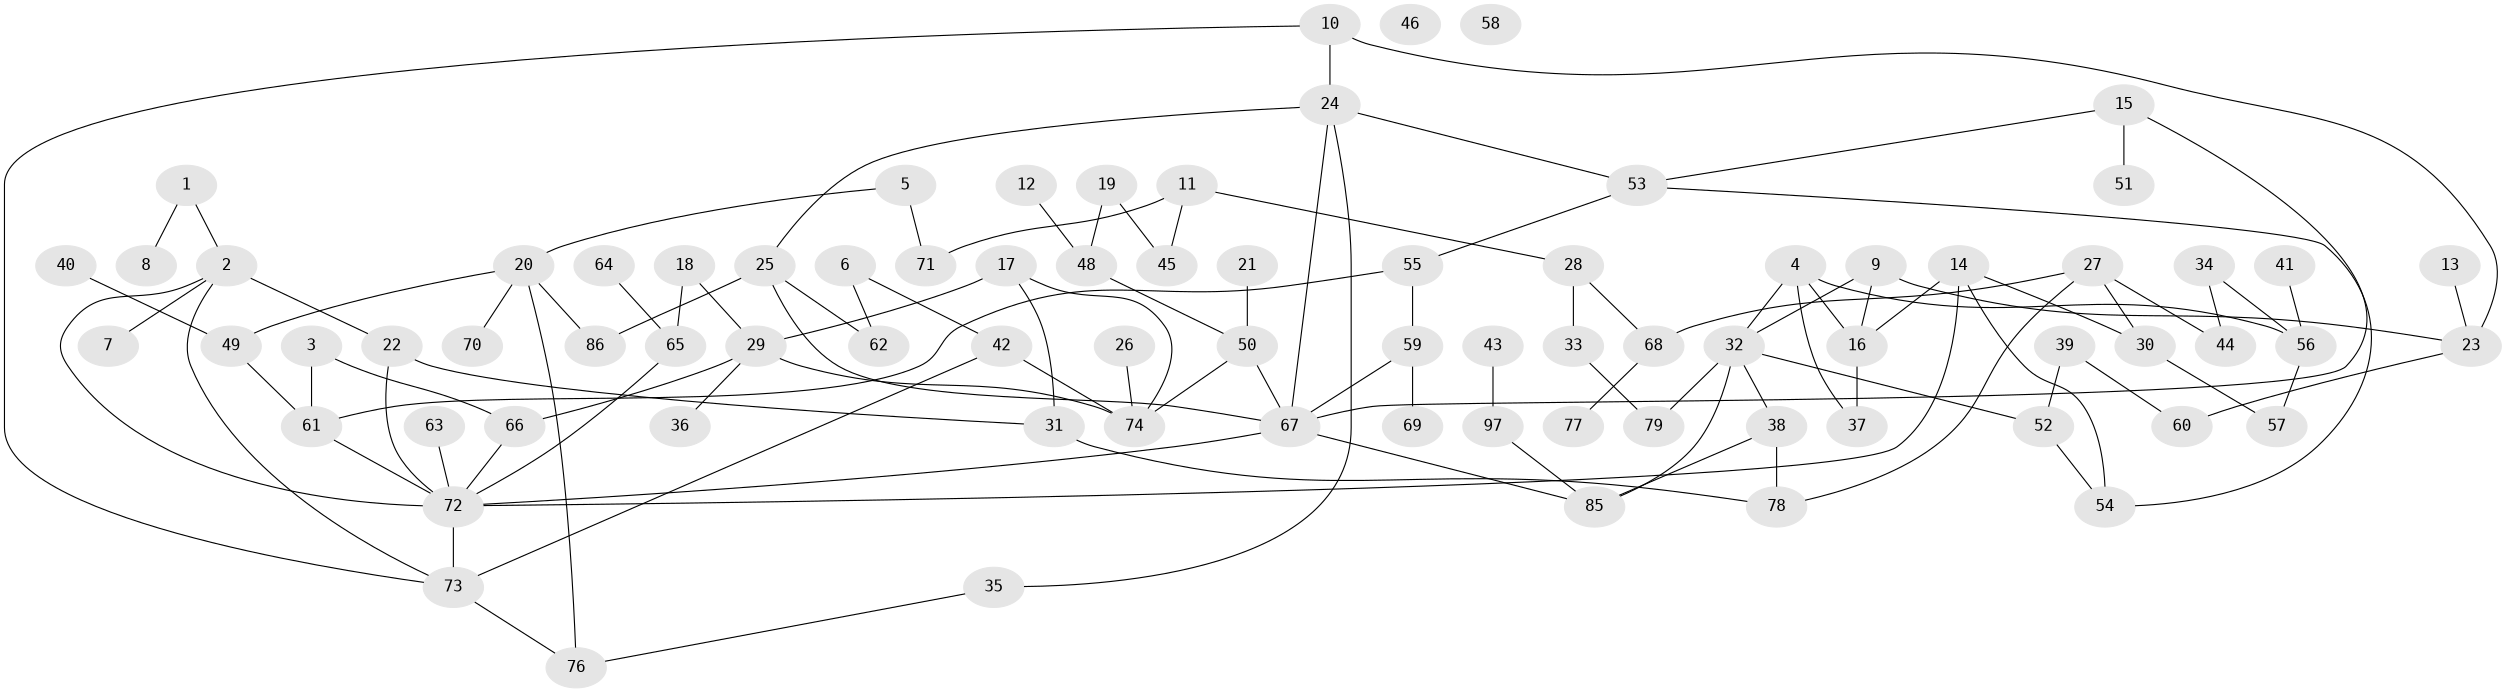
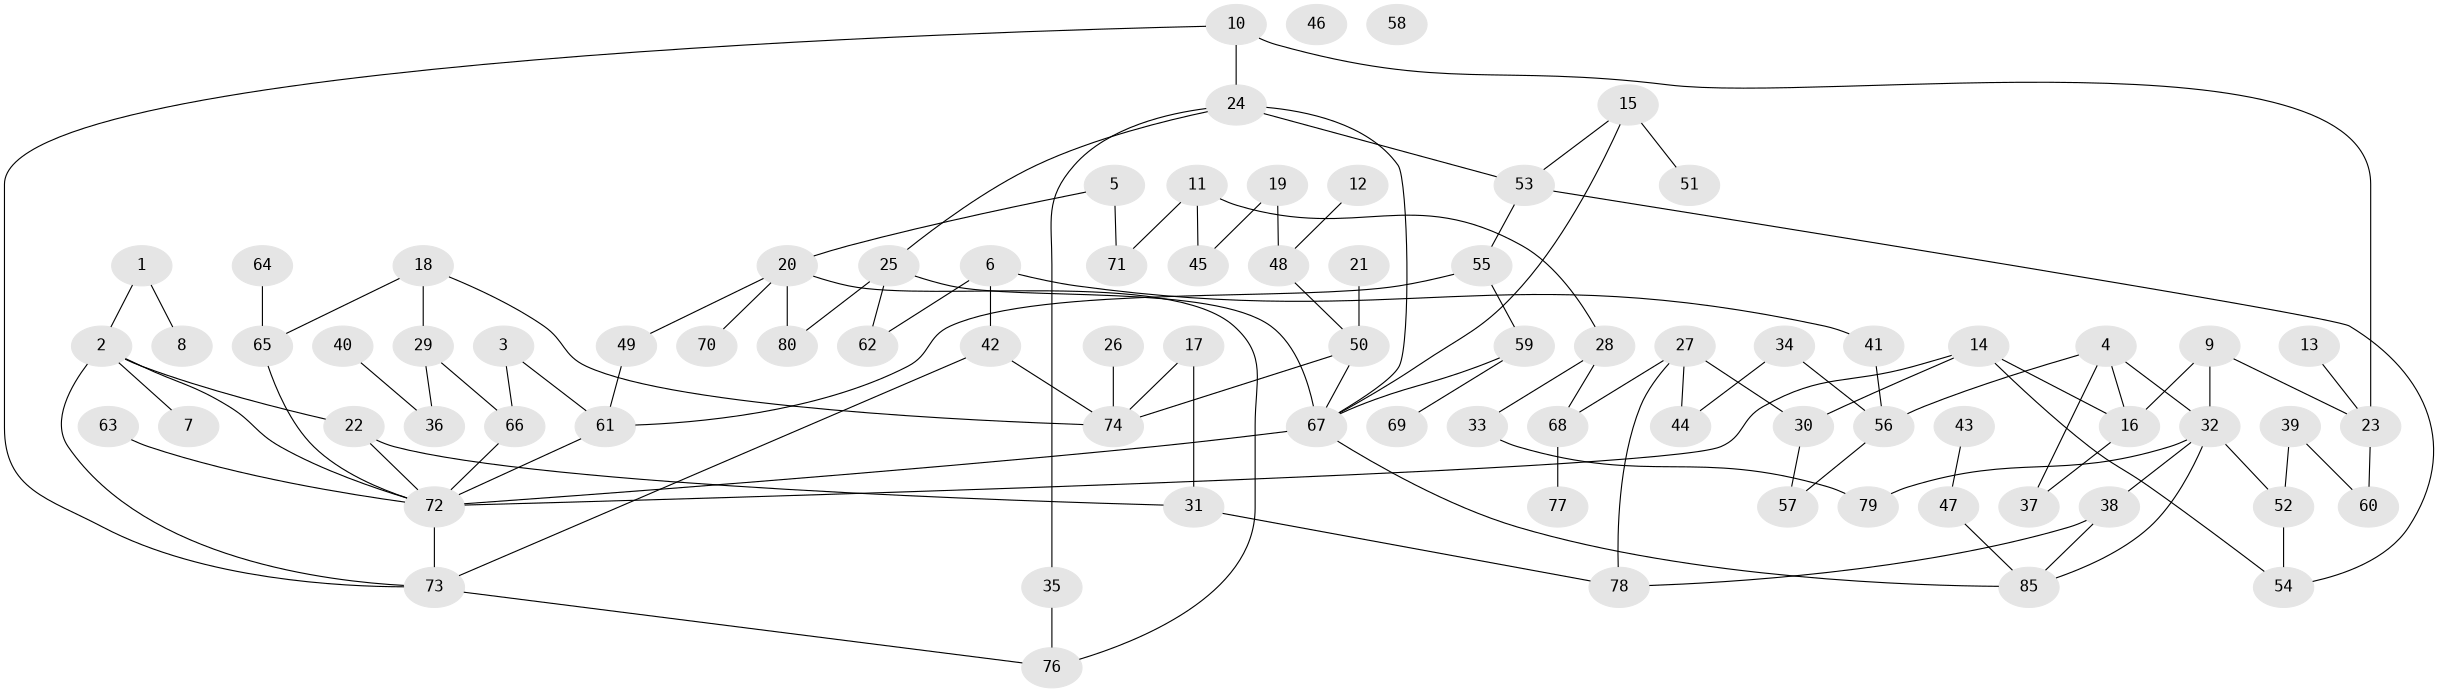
none -> (1434, 297)
(149, 306) -> (389, 387)
(885, 312) -> none
(595, 346) -> (787, 346)
(954, 385) -> (750, 401)
(1493, 427) -> (1949, 507)
